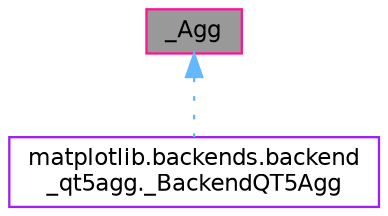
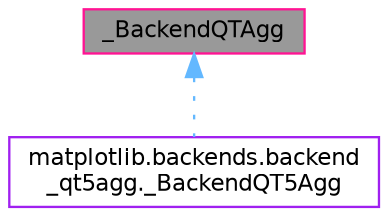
(194, 31) -> (194, 31)
